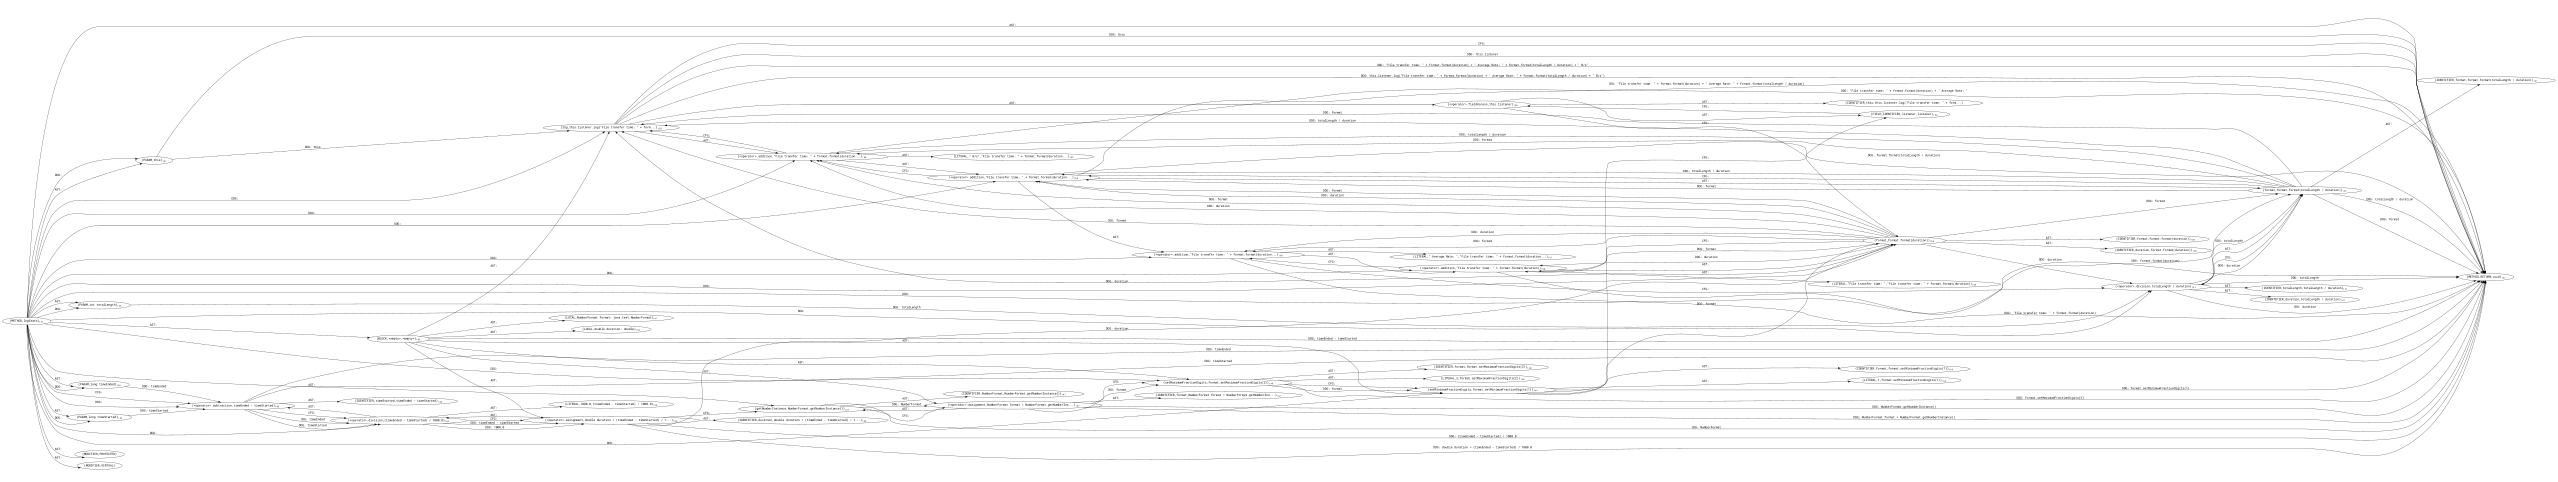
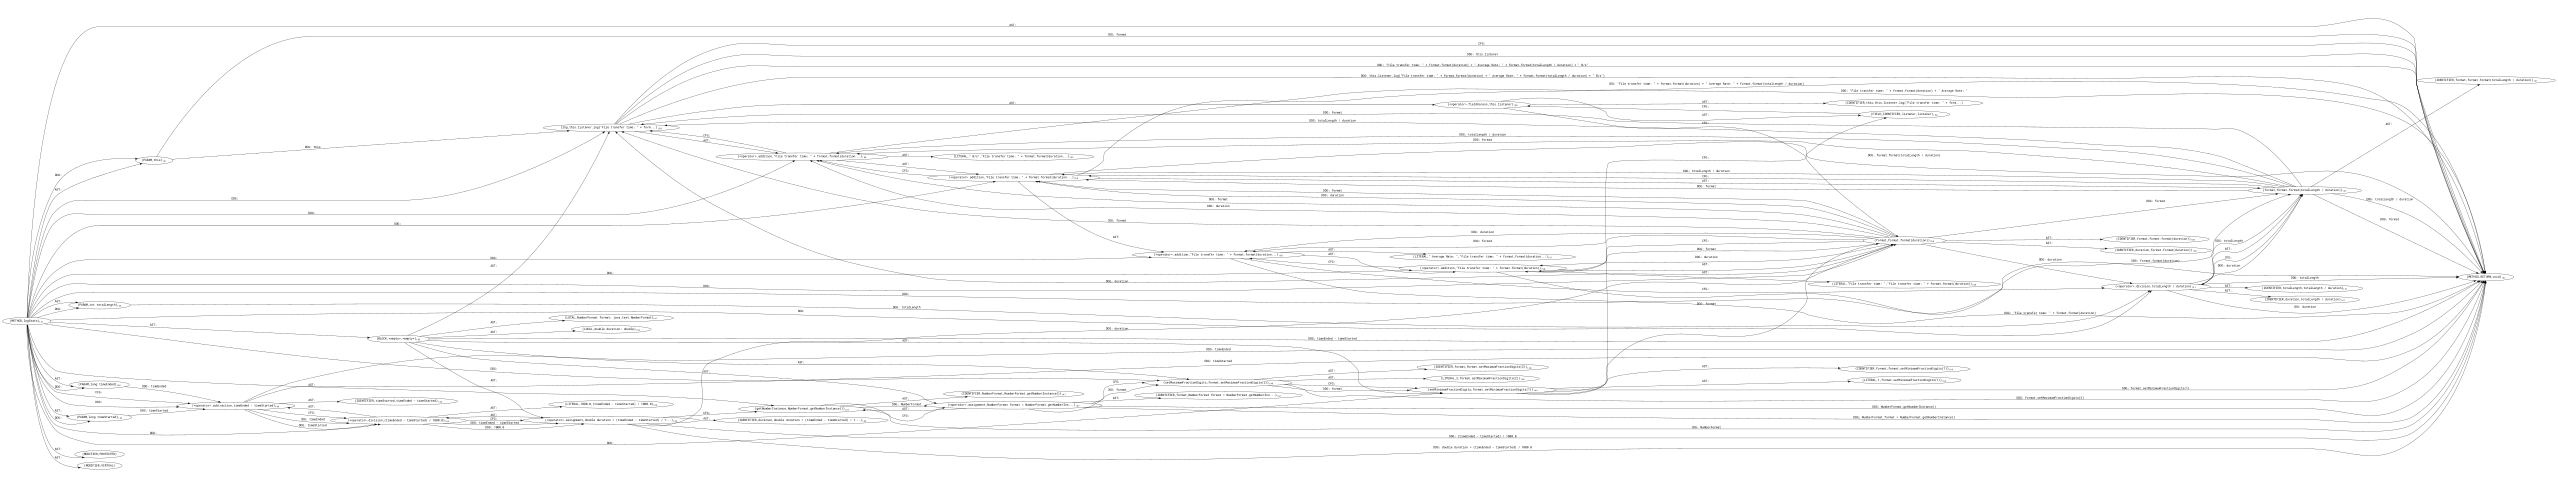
(1117, 35) -> (1117, 35)
